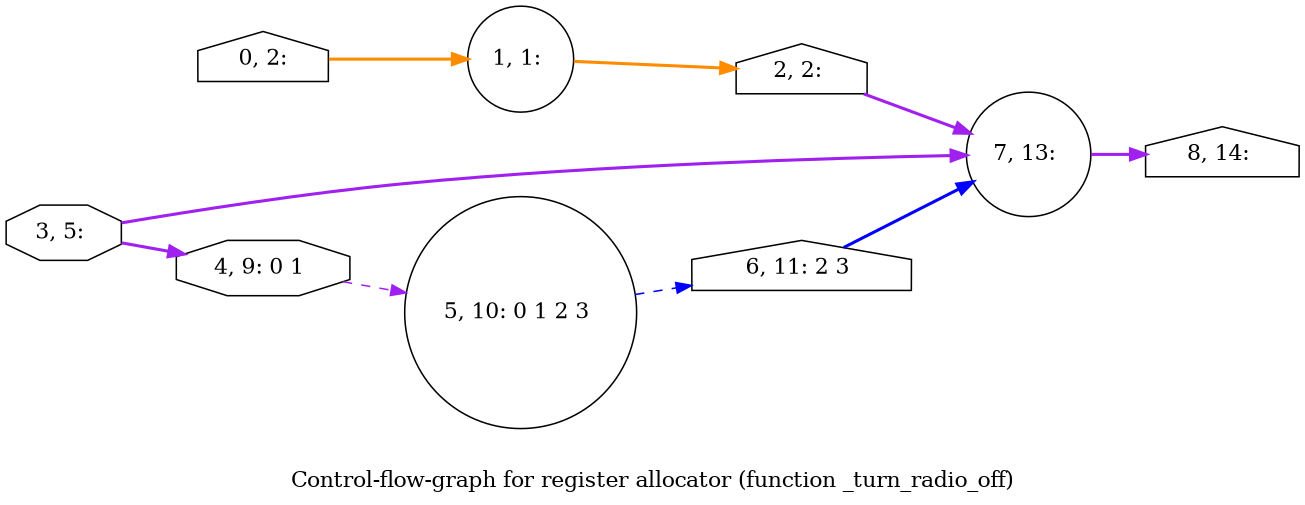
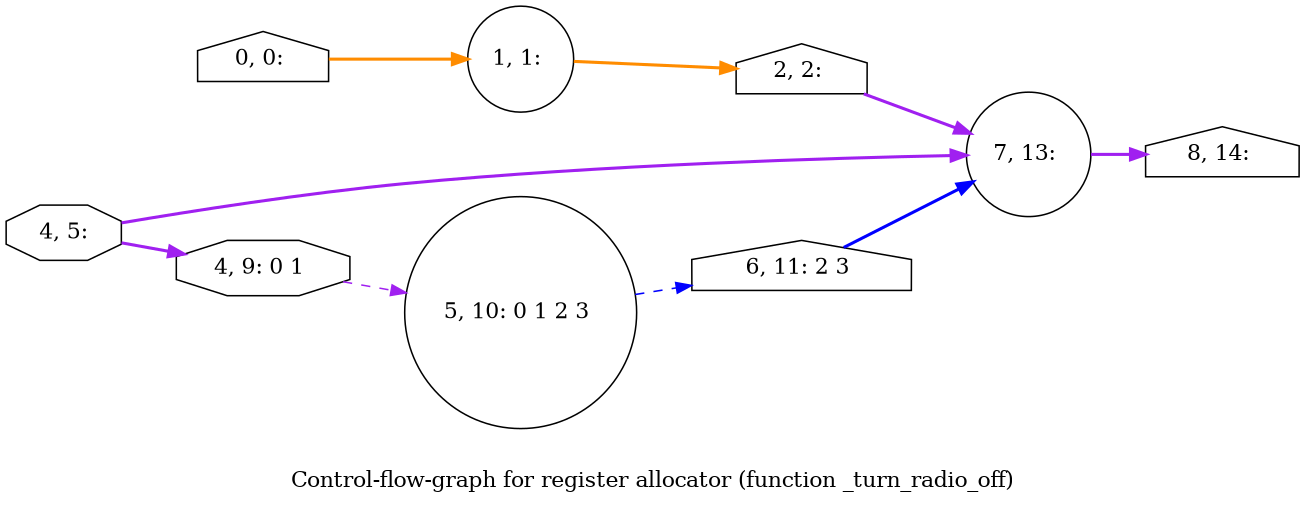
(263, 59) -> (263, 59)
(64, 233) -> (64, 233)
